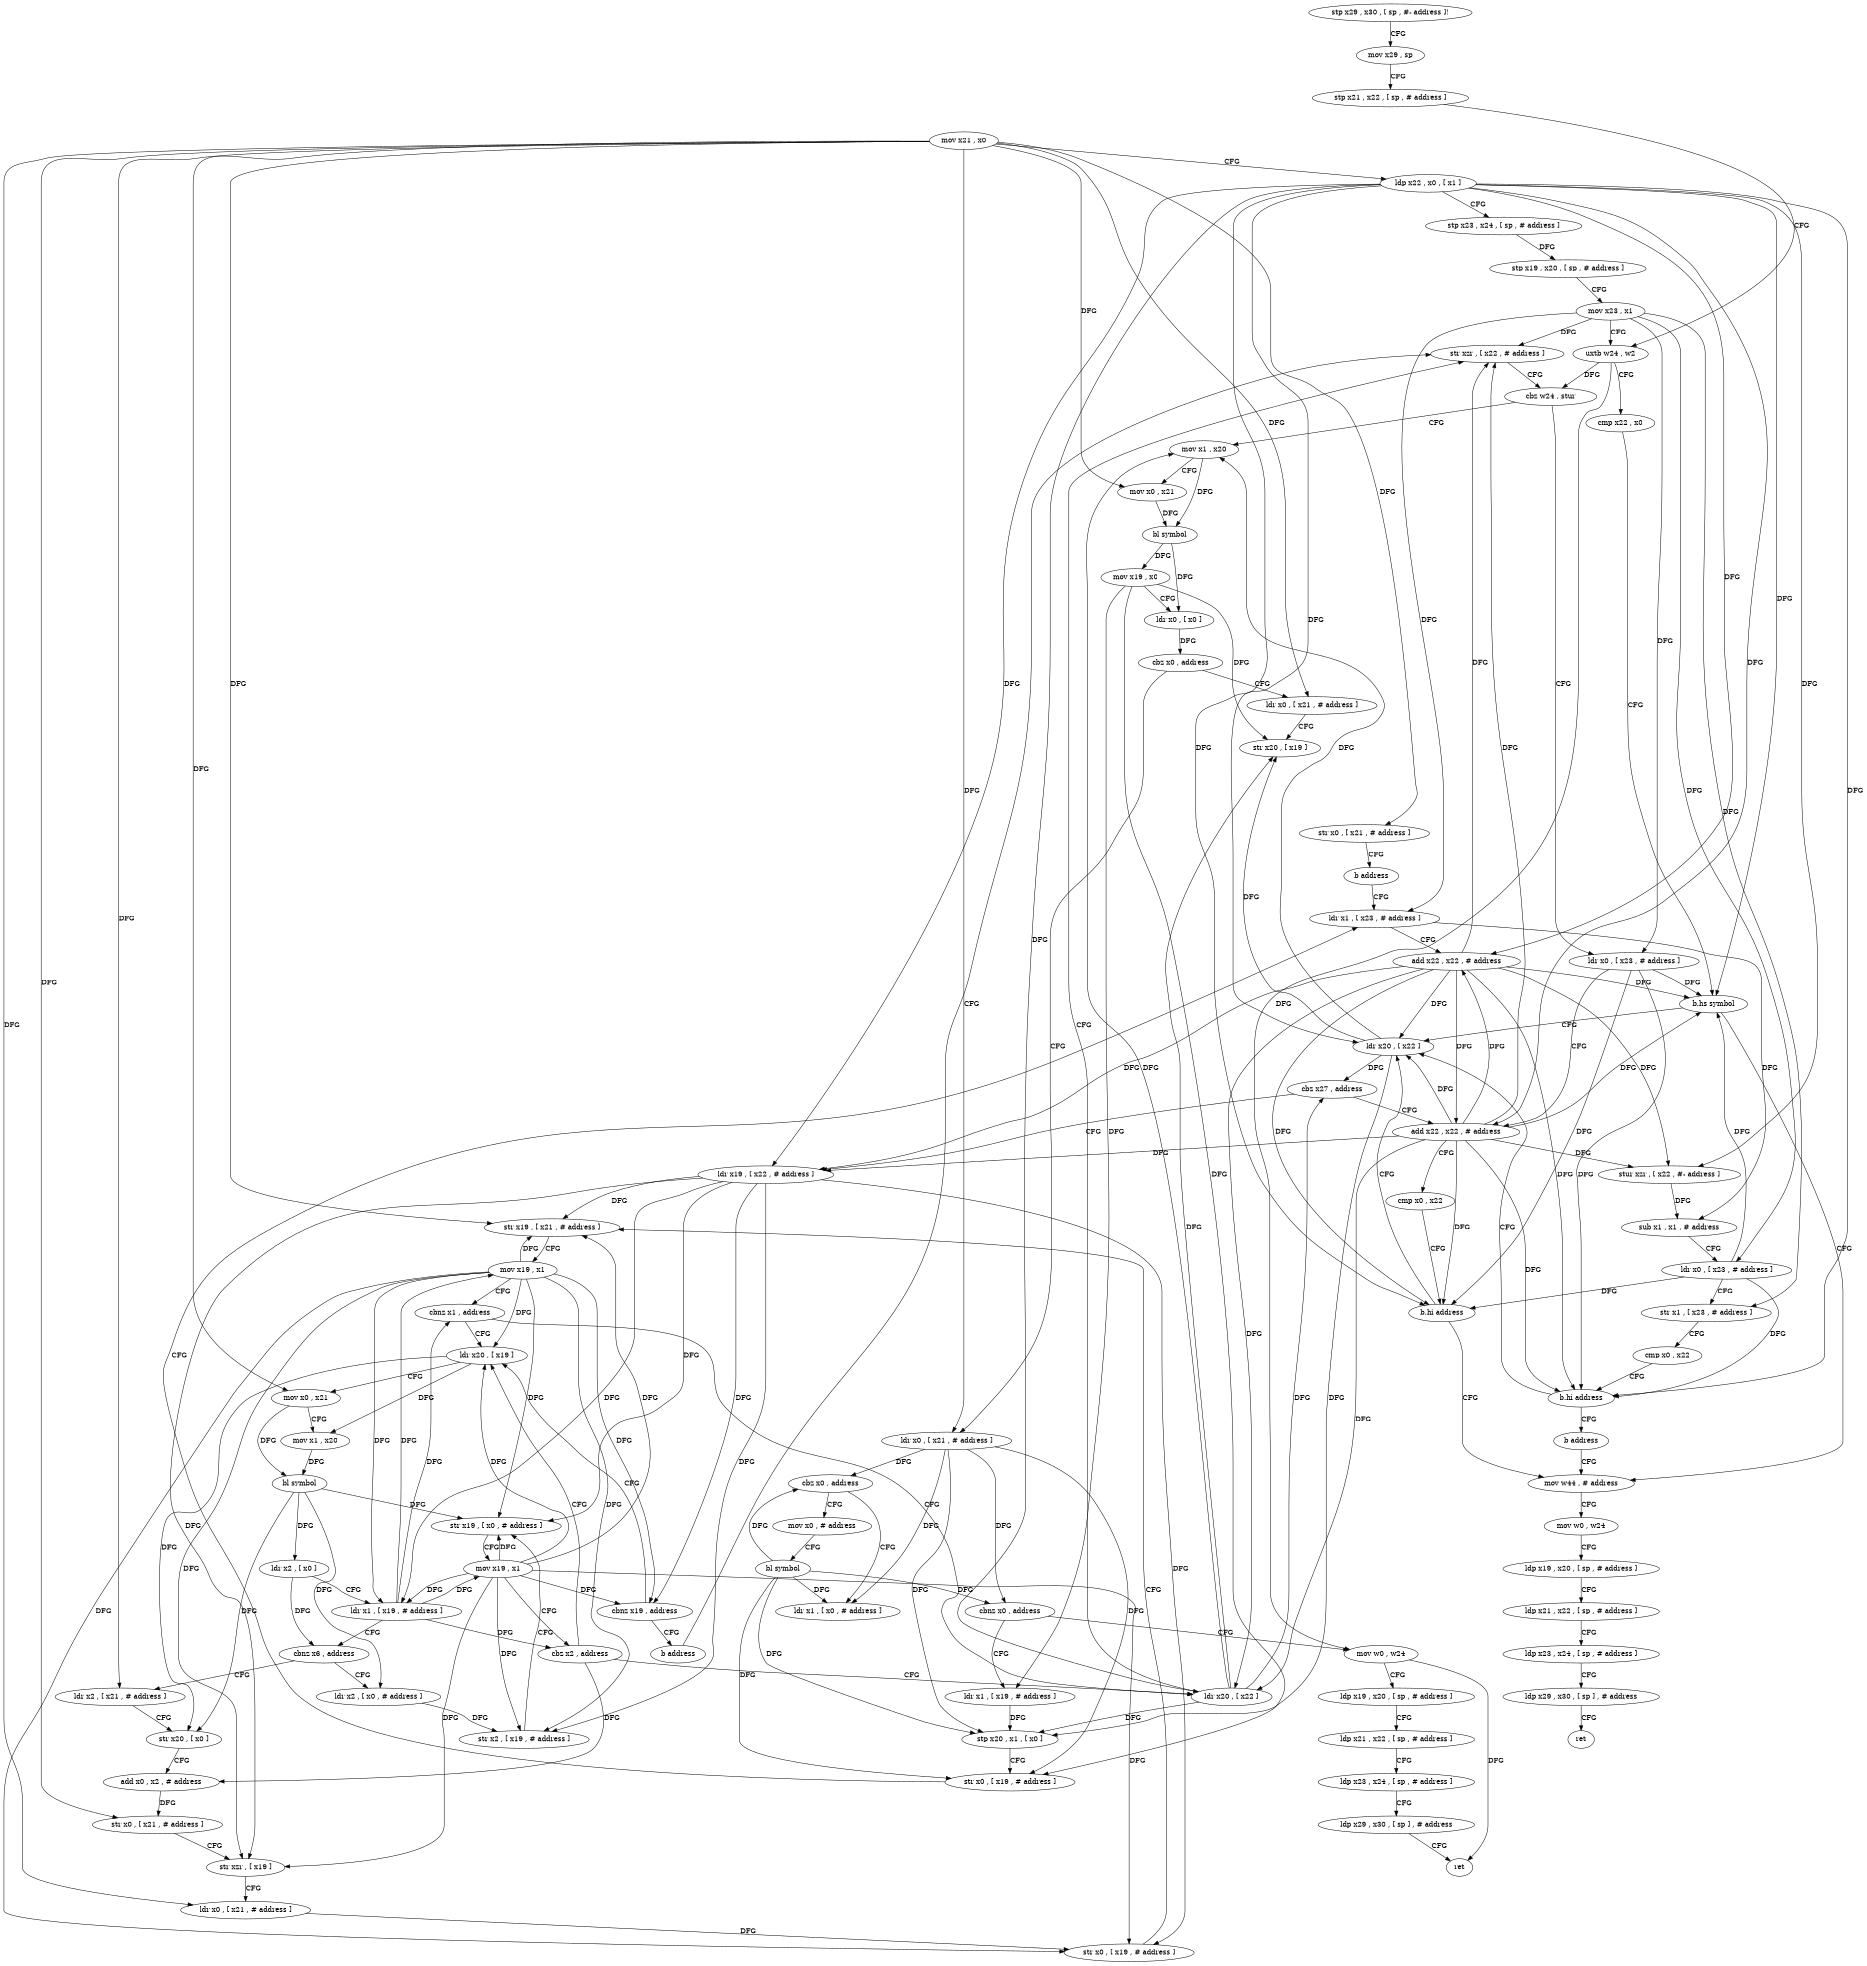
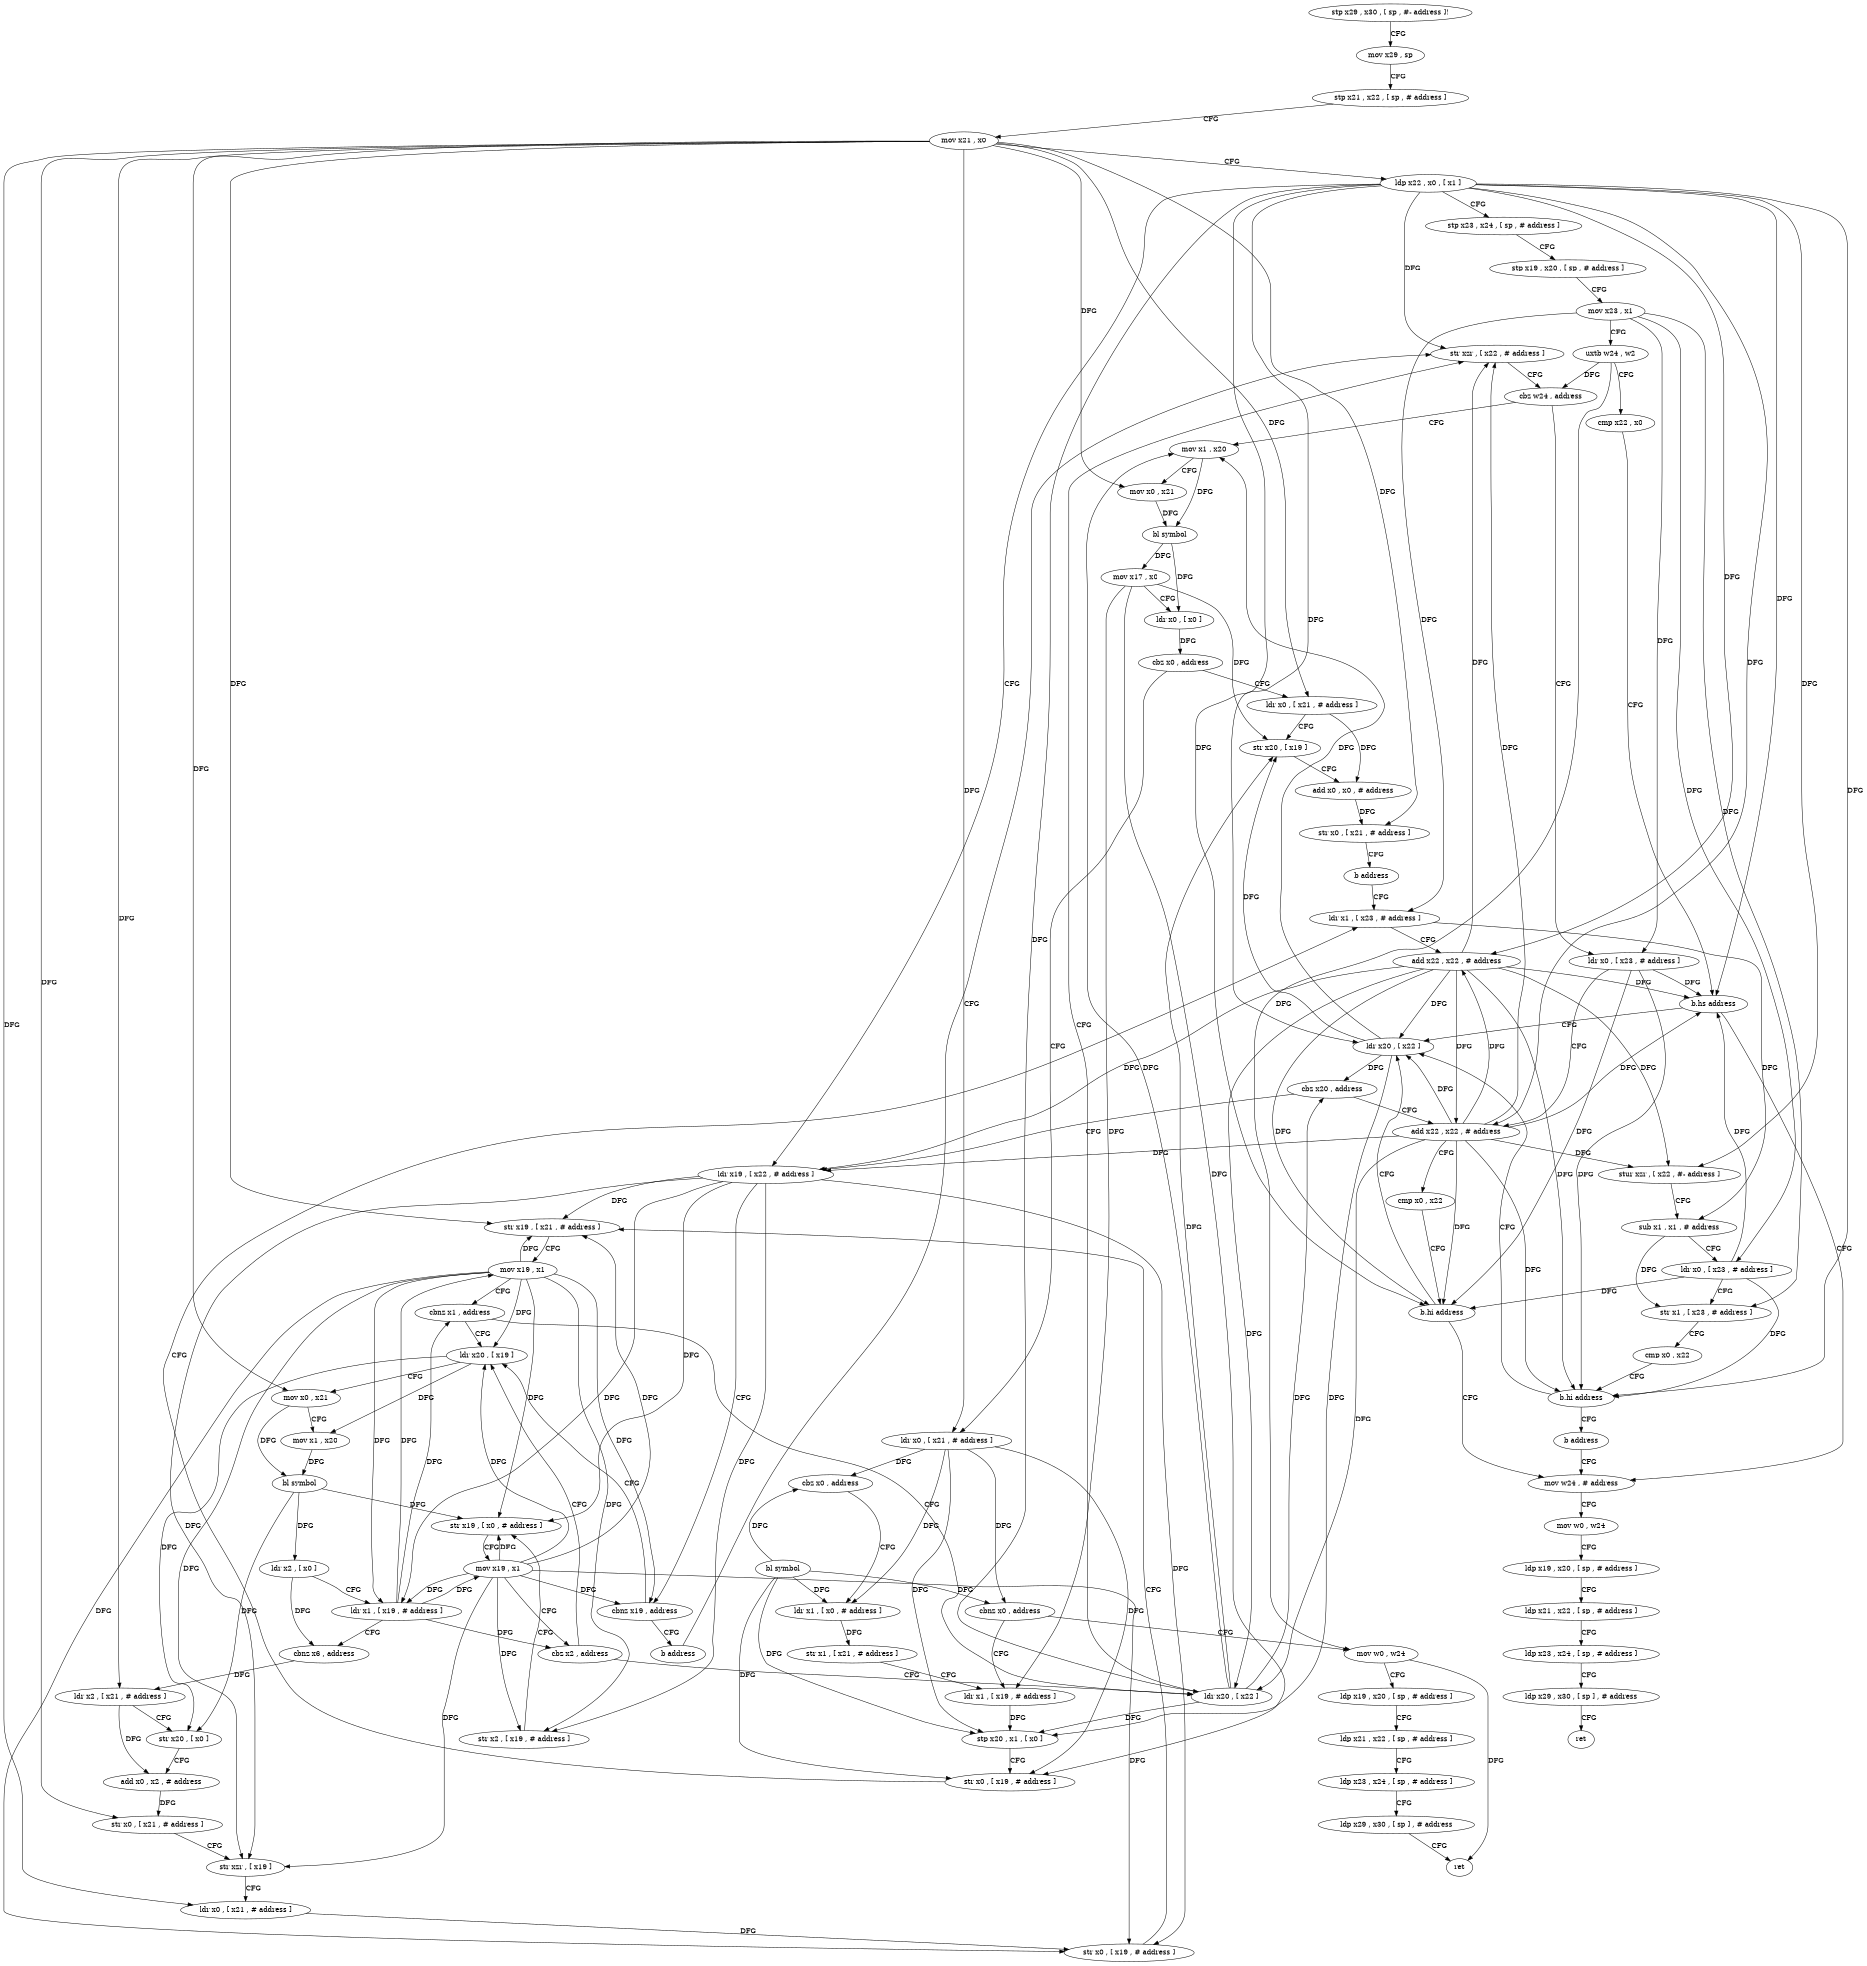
(1732, 168) -> (1167, 120)
(1547, 247) -> (1547, 247)
(1558, 331) -> (1405, 277)
(1551, 397) -> (1551, 397)
(1135, 578) -> (1135, 578)
(1012, 684) -> (1012, 684)
none -> (1353, 791)
(1714, 1004) -> (1714, 1004)
(1332, 1089) -> (1332, 1089)
(1683, 1201) -> (1683, 1201)
none -> (1638, 1269)
(744, 1398) -> (744, 1398)
(1581, 1484) -> (1581, 1484)
(822, 1526) -> none
none -> (852, 1654)
(242, 1676) -> (242, 1676)
(378, 1697) -> none
(456, 1773) -> (123, 1742)
